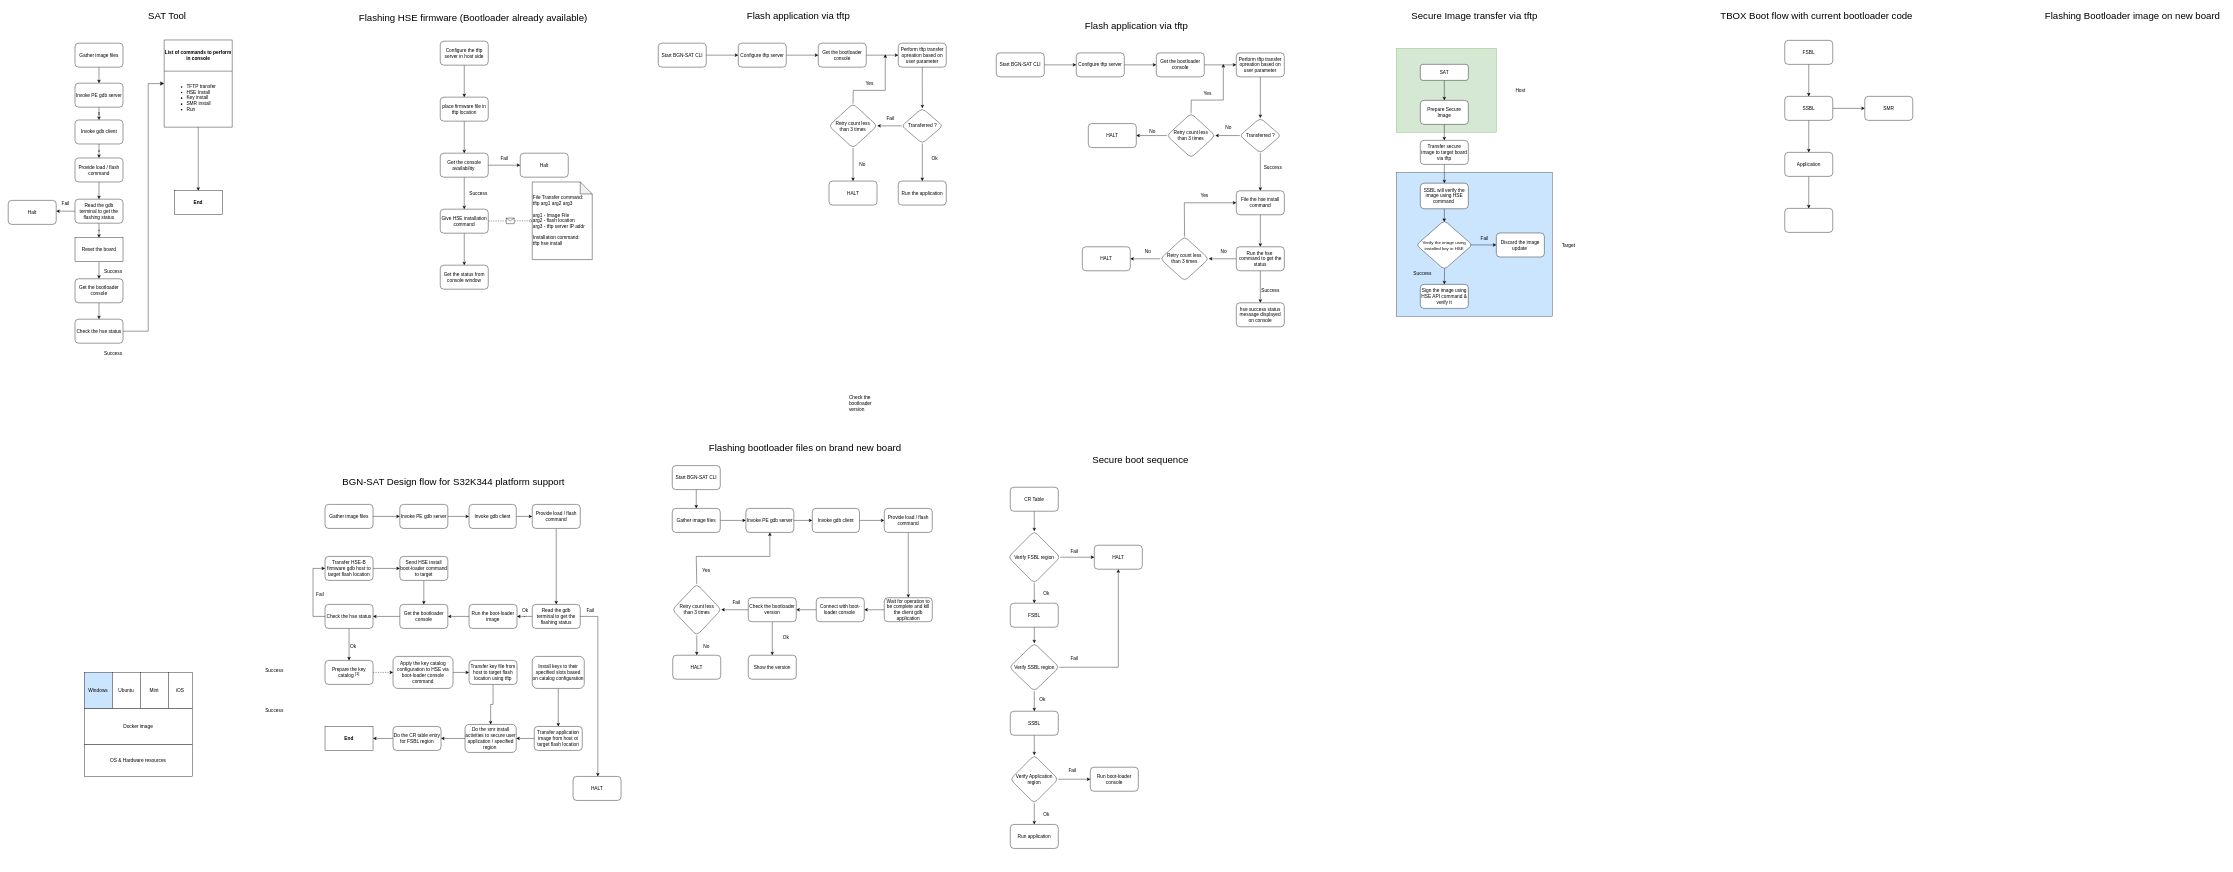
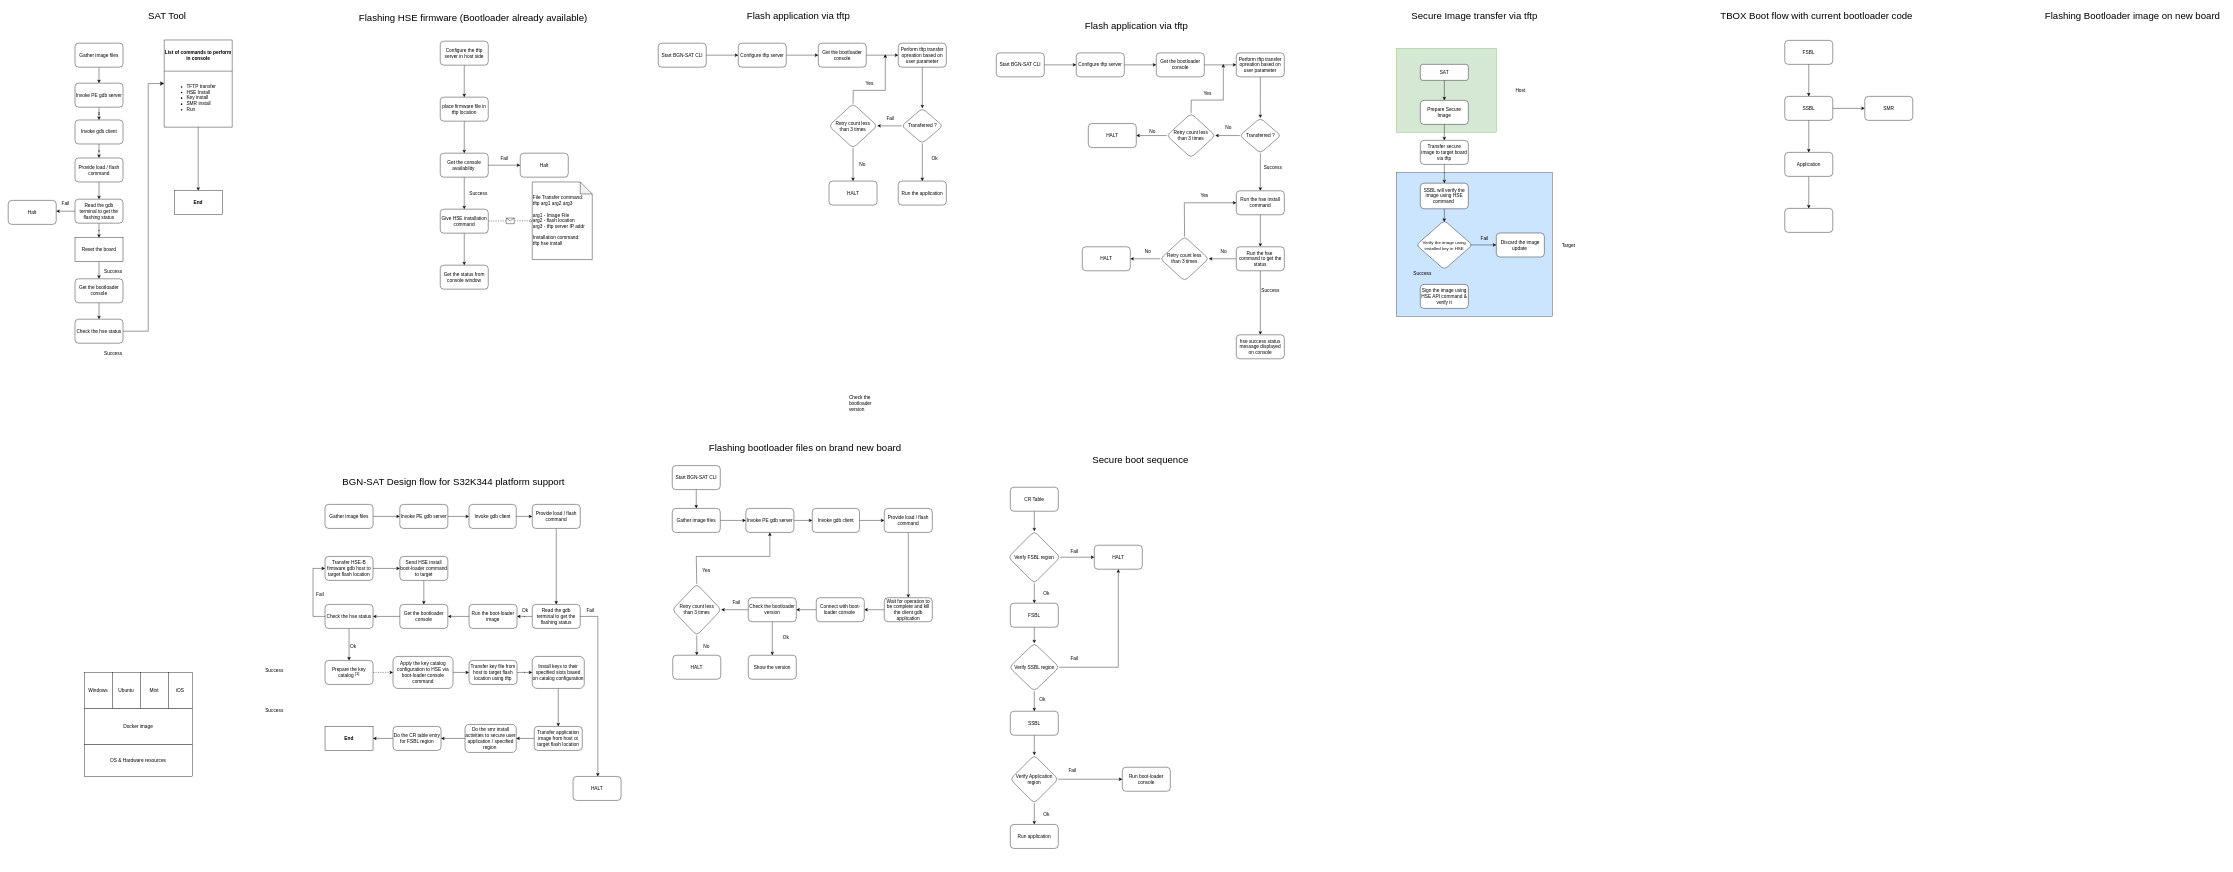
(1260, 203) -> (1260, 203)
(1444, 280) -> none
(1260, 315) -> (1260, 347)
(98, 690) -> (98, 690)
(491, 720) -> (524, 672)
(1114, 779) -> (1146, 779)
